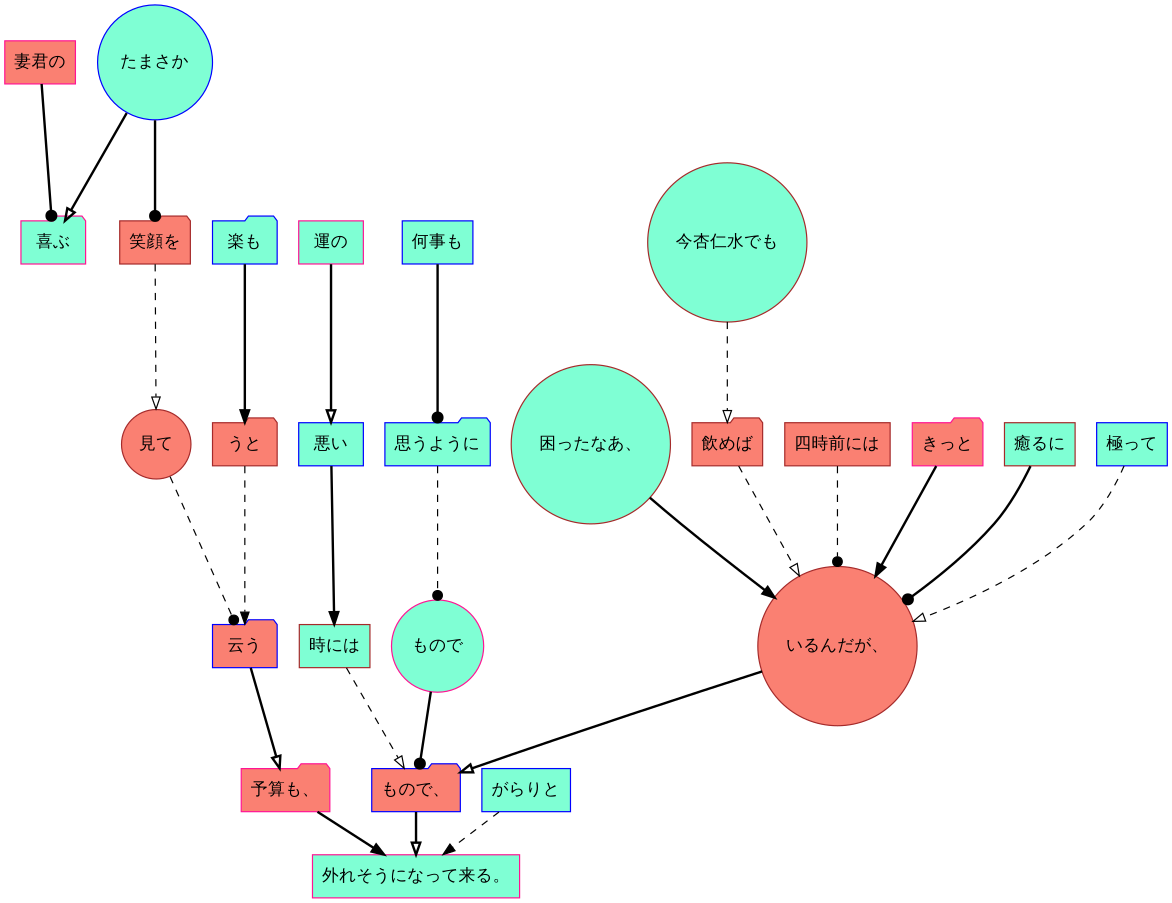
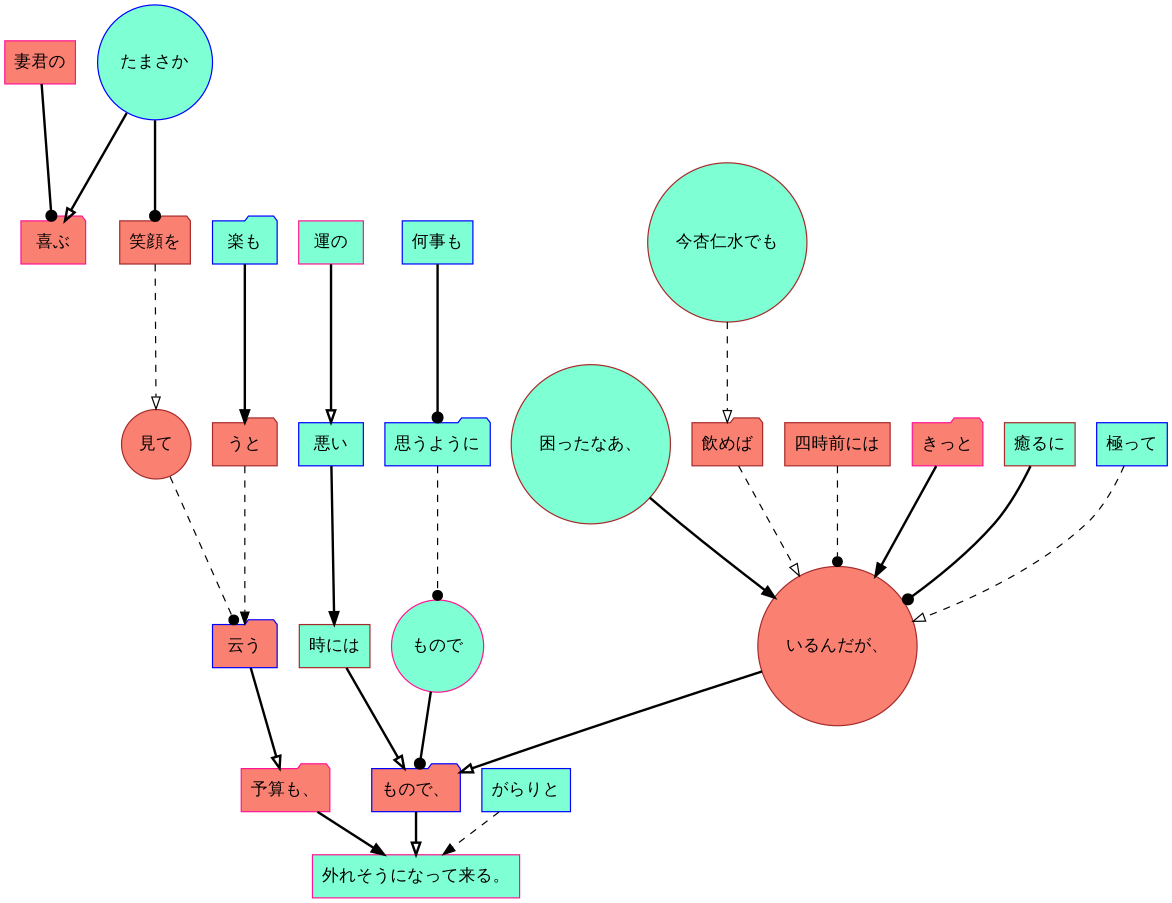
(53, 242) -> (53, 242)
(372, 713) -> (372, 713)
